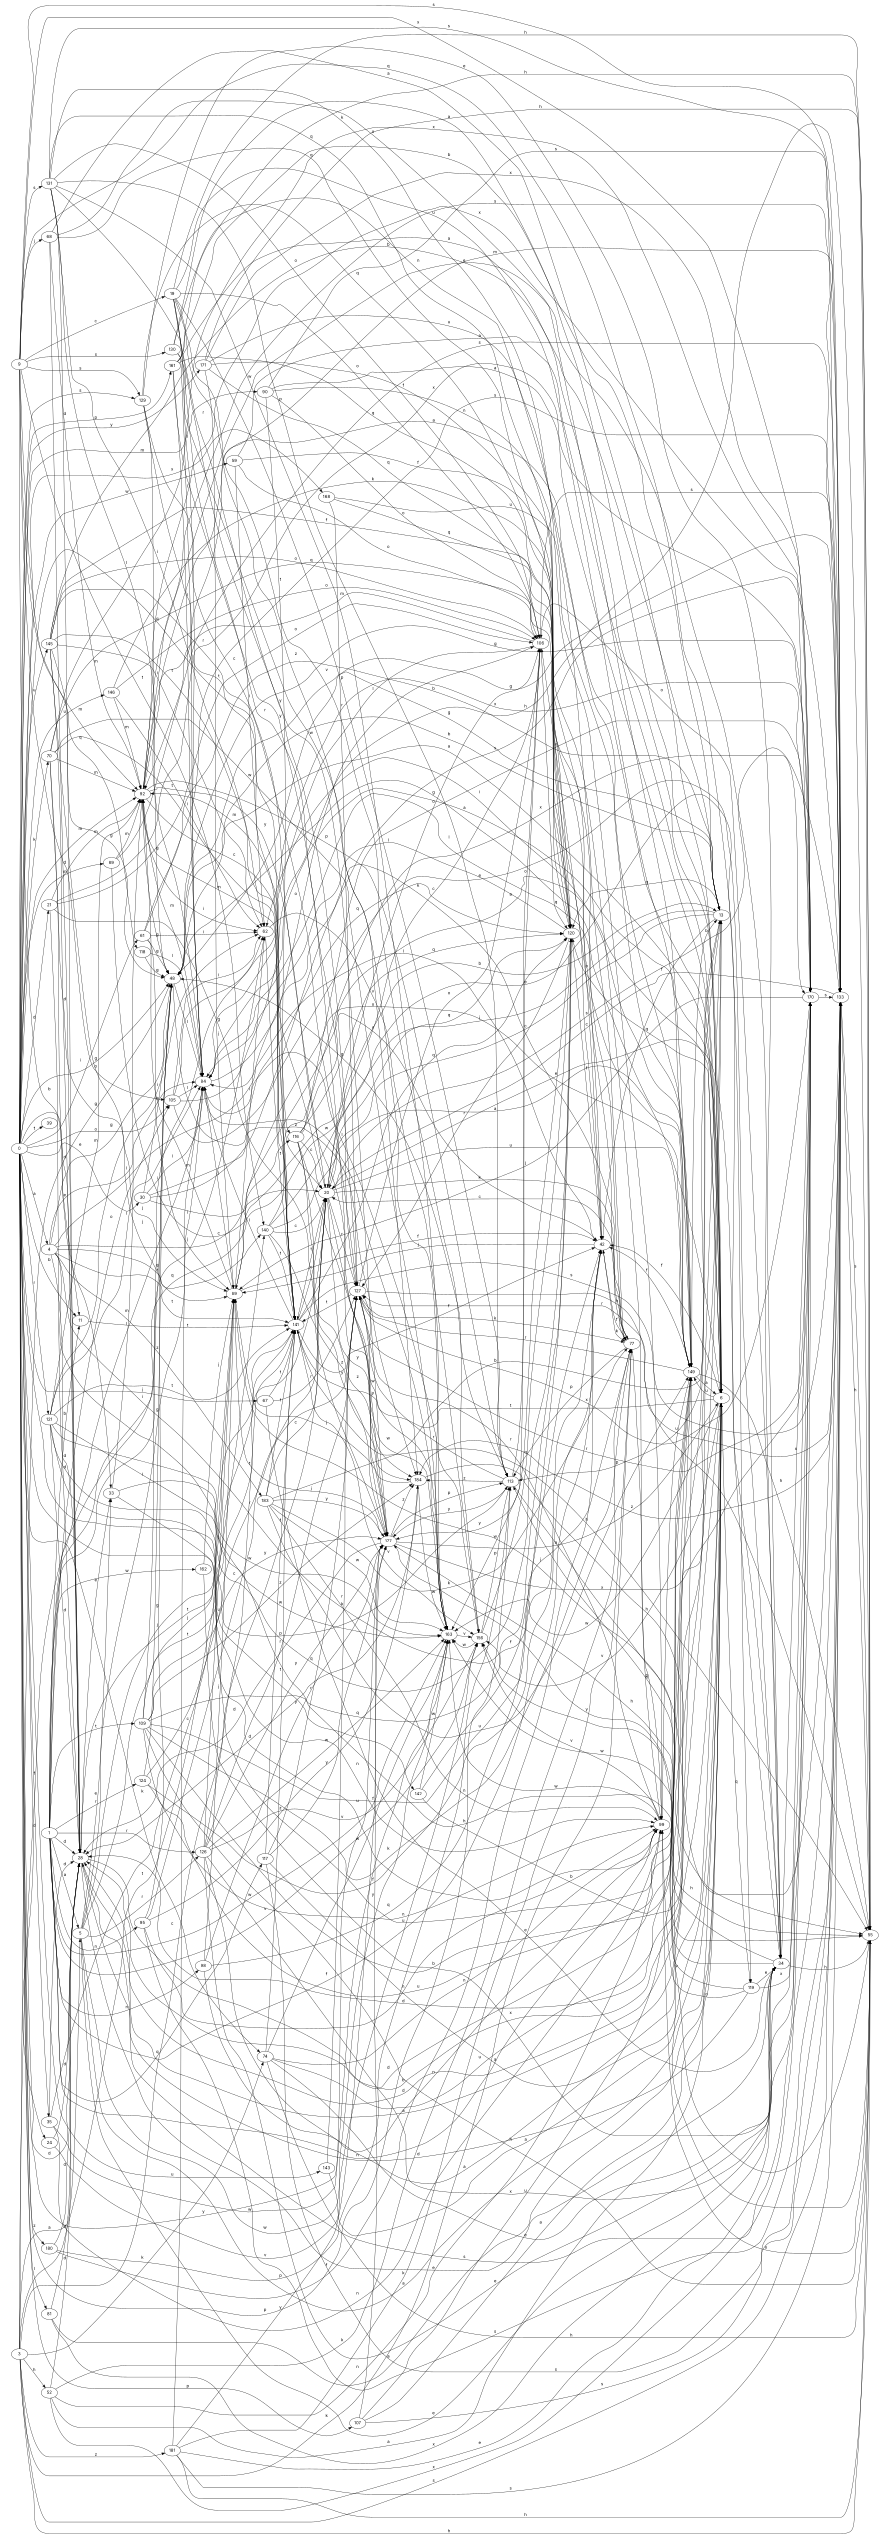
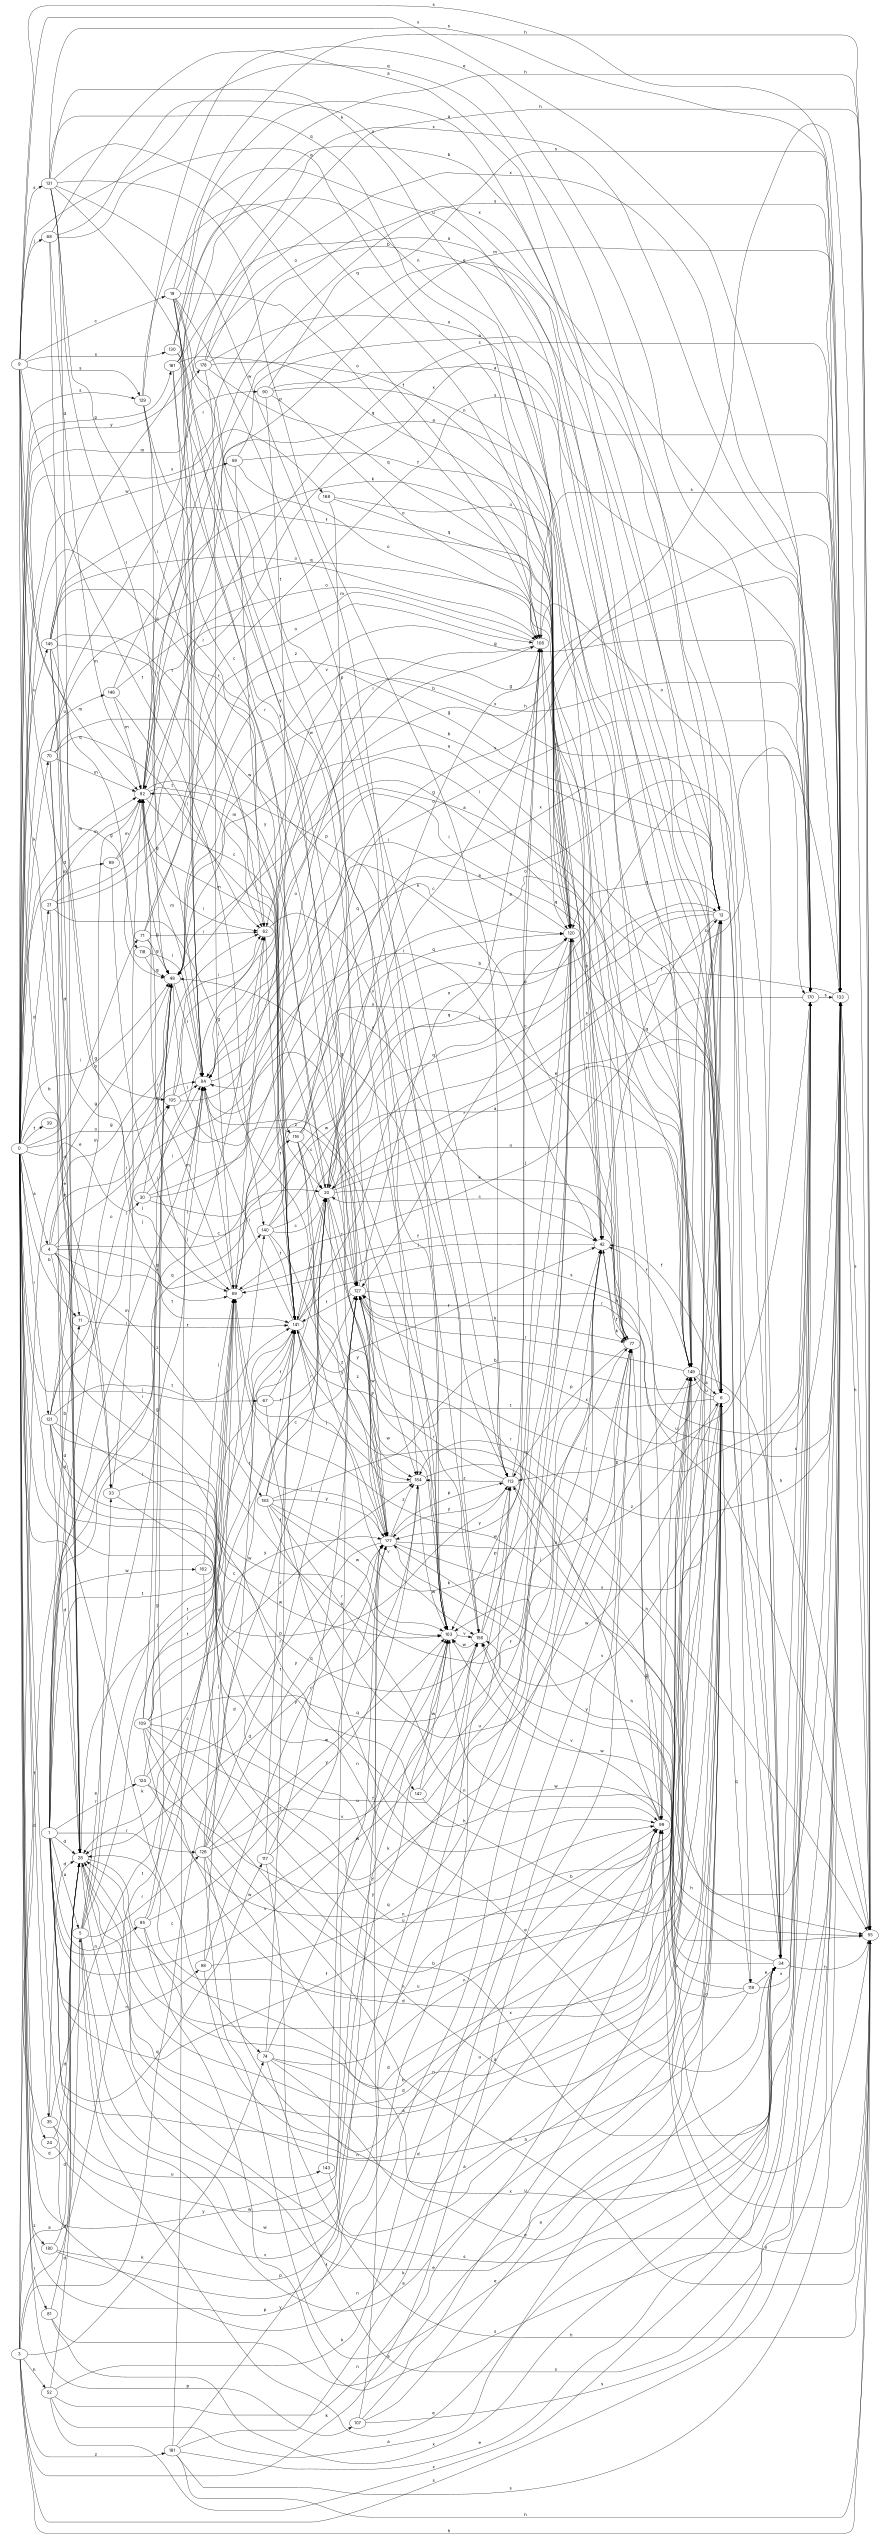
(203, 365) -> (203, 365)
(142, 936) -> (142, 936)
(89, 1677) -> (43, 930)
(61, 1751) -> (168, 1594)
